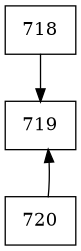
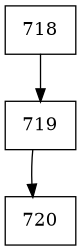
(49, 180) -> (32, 167)
